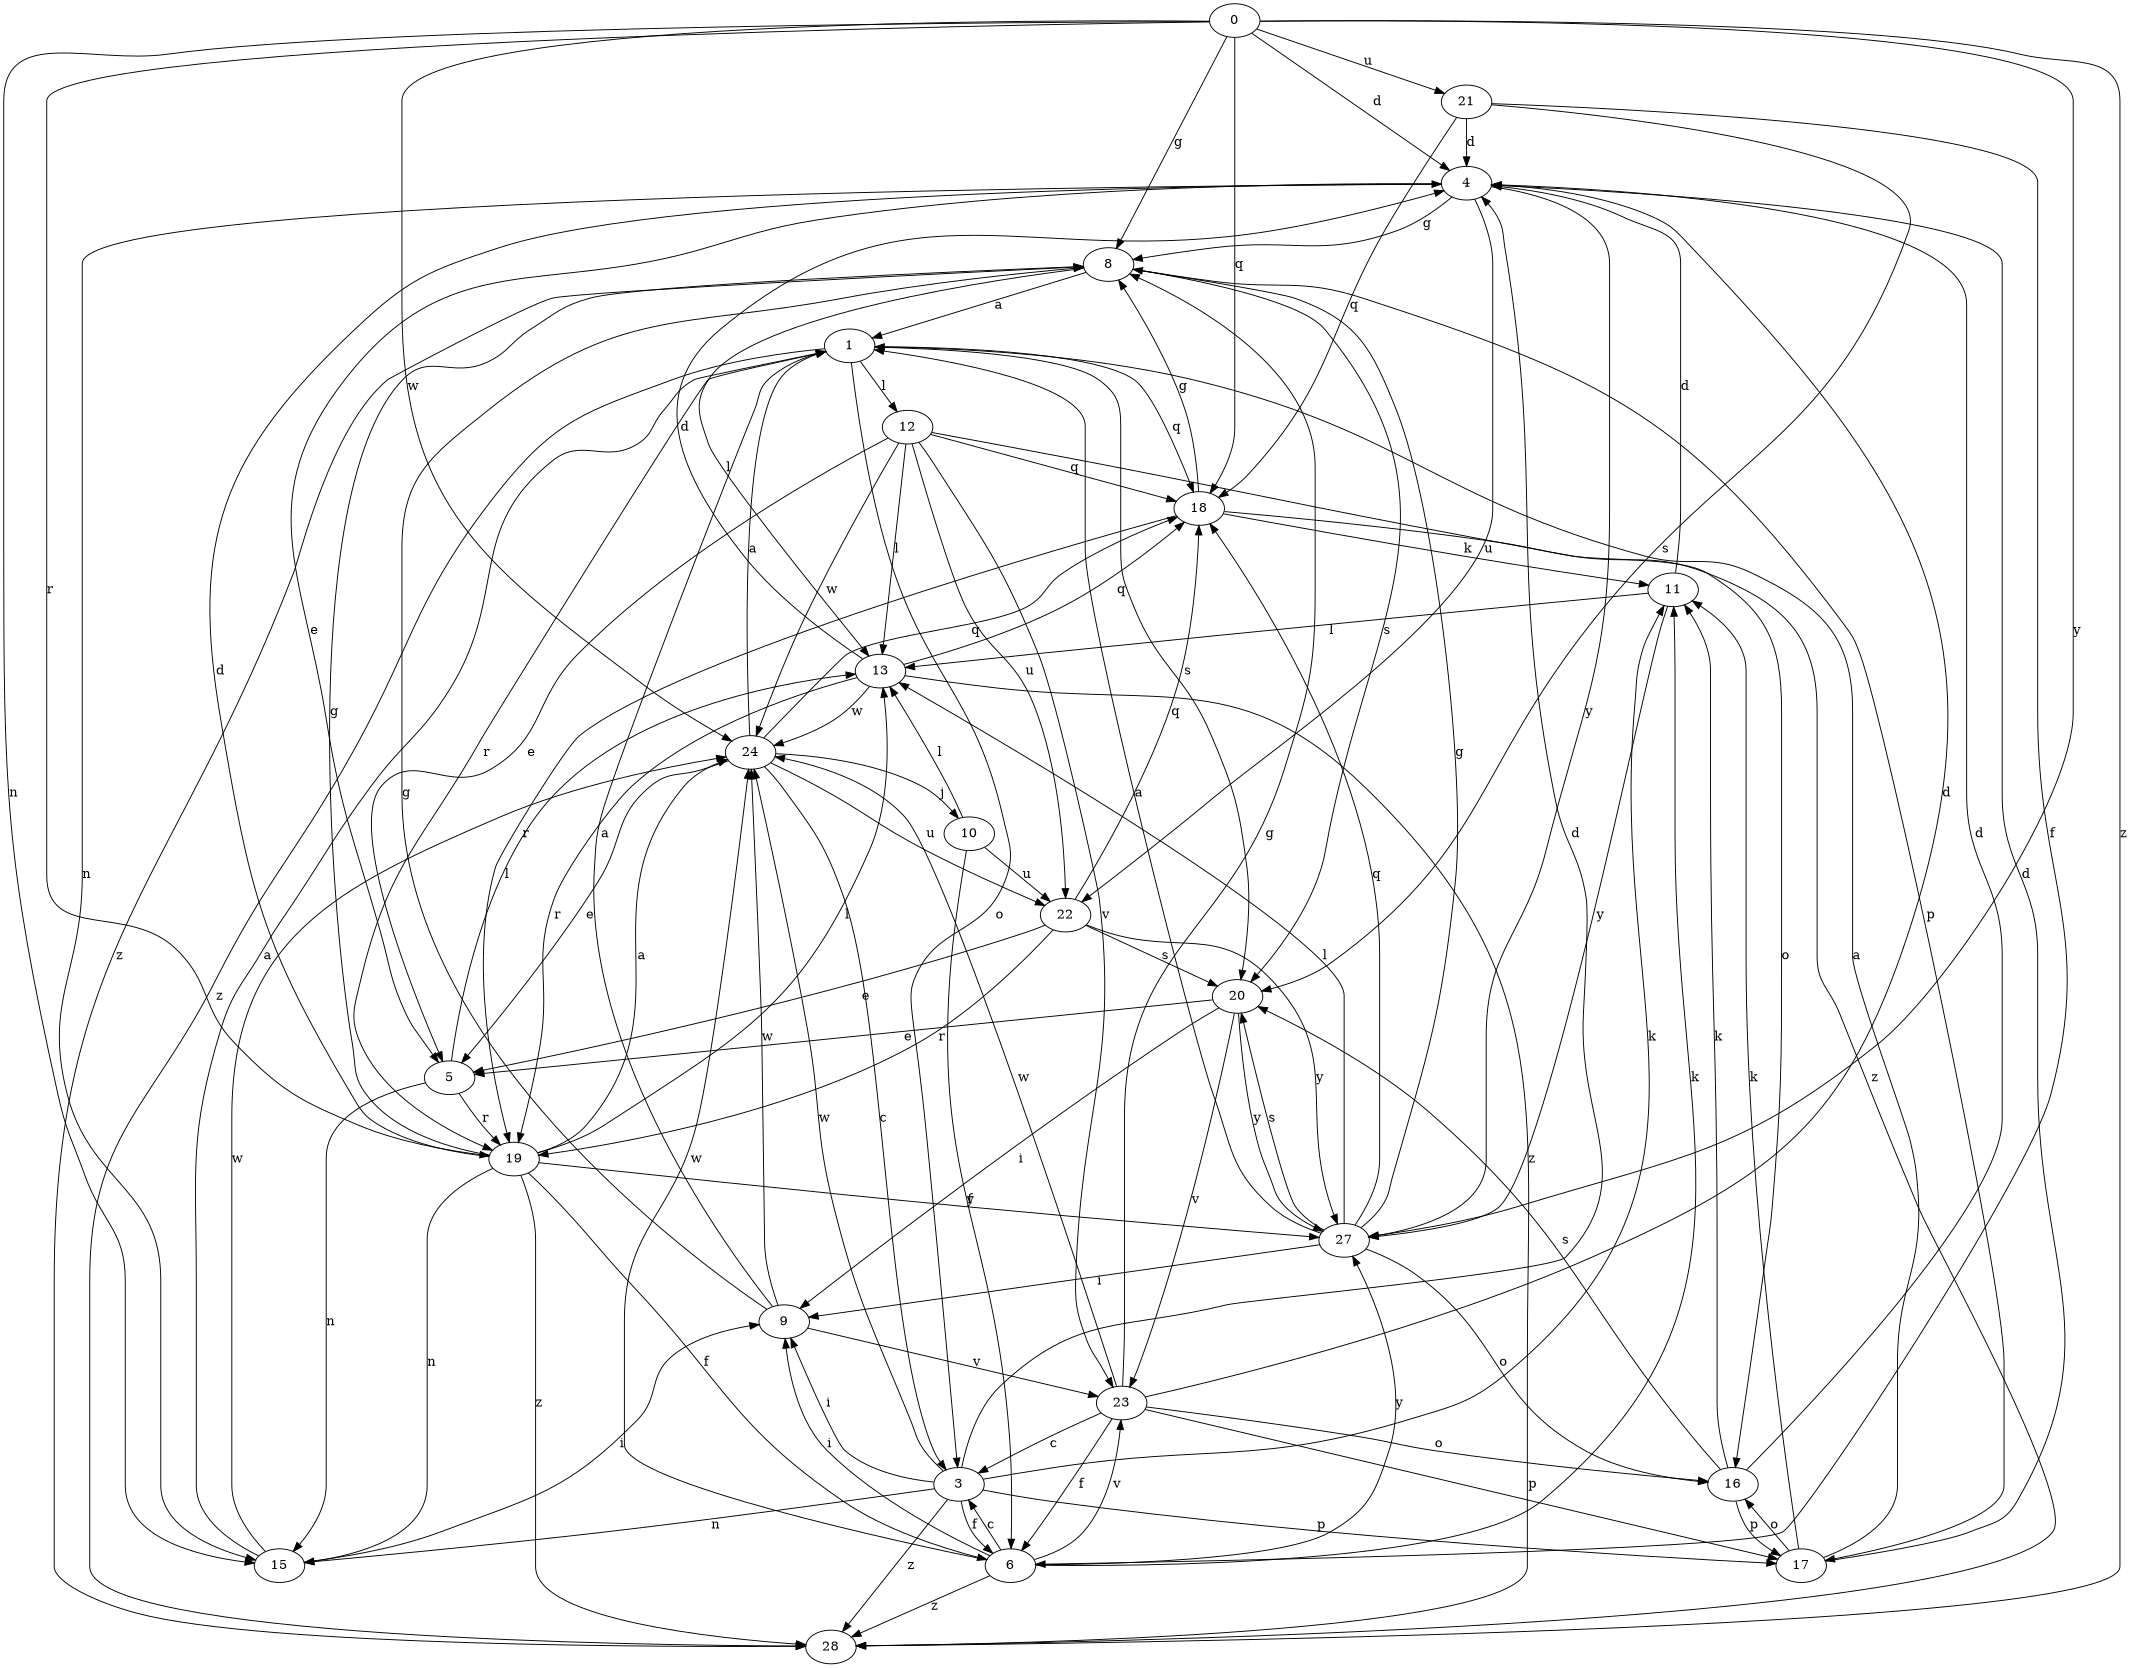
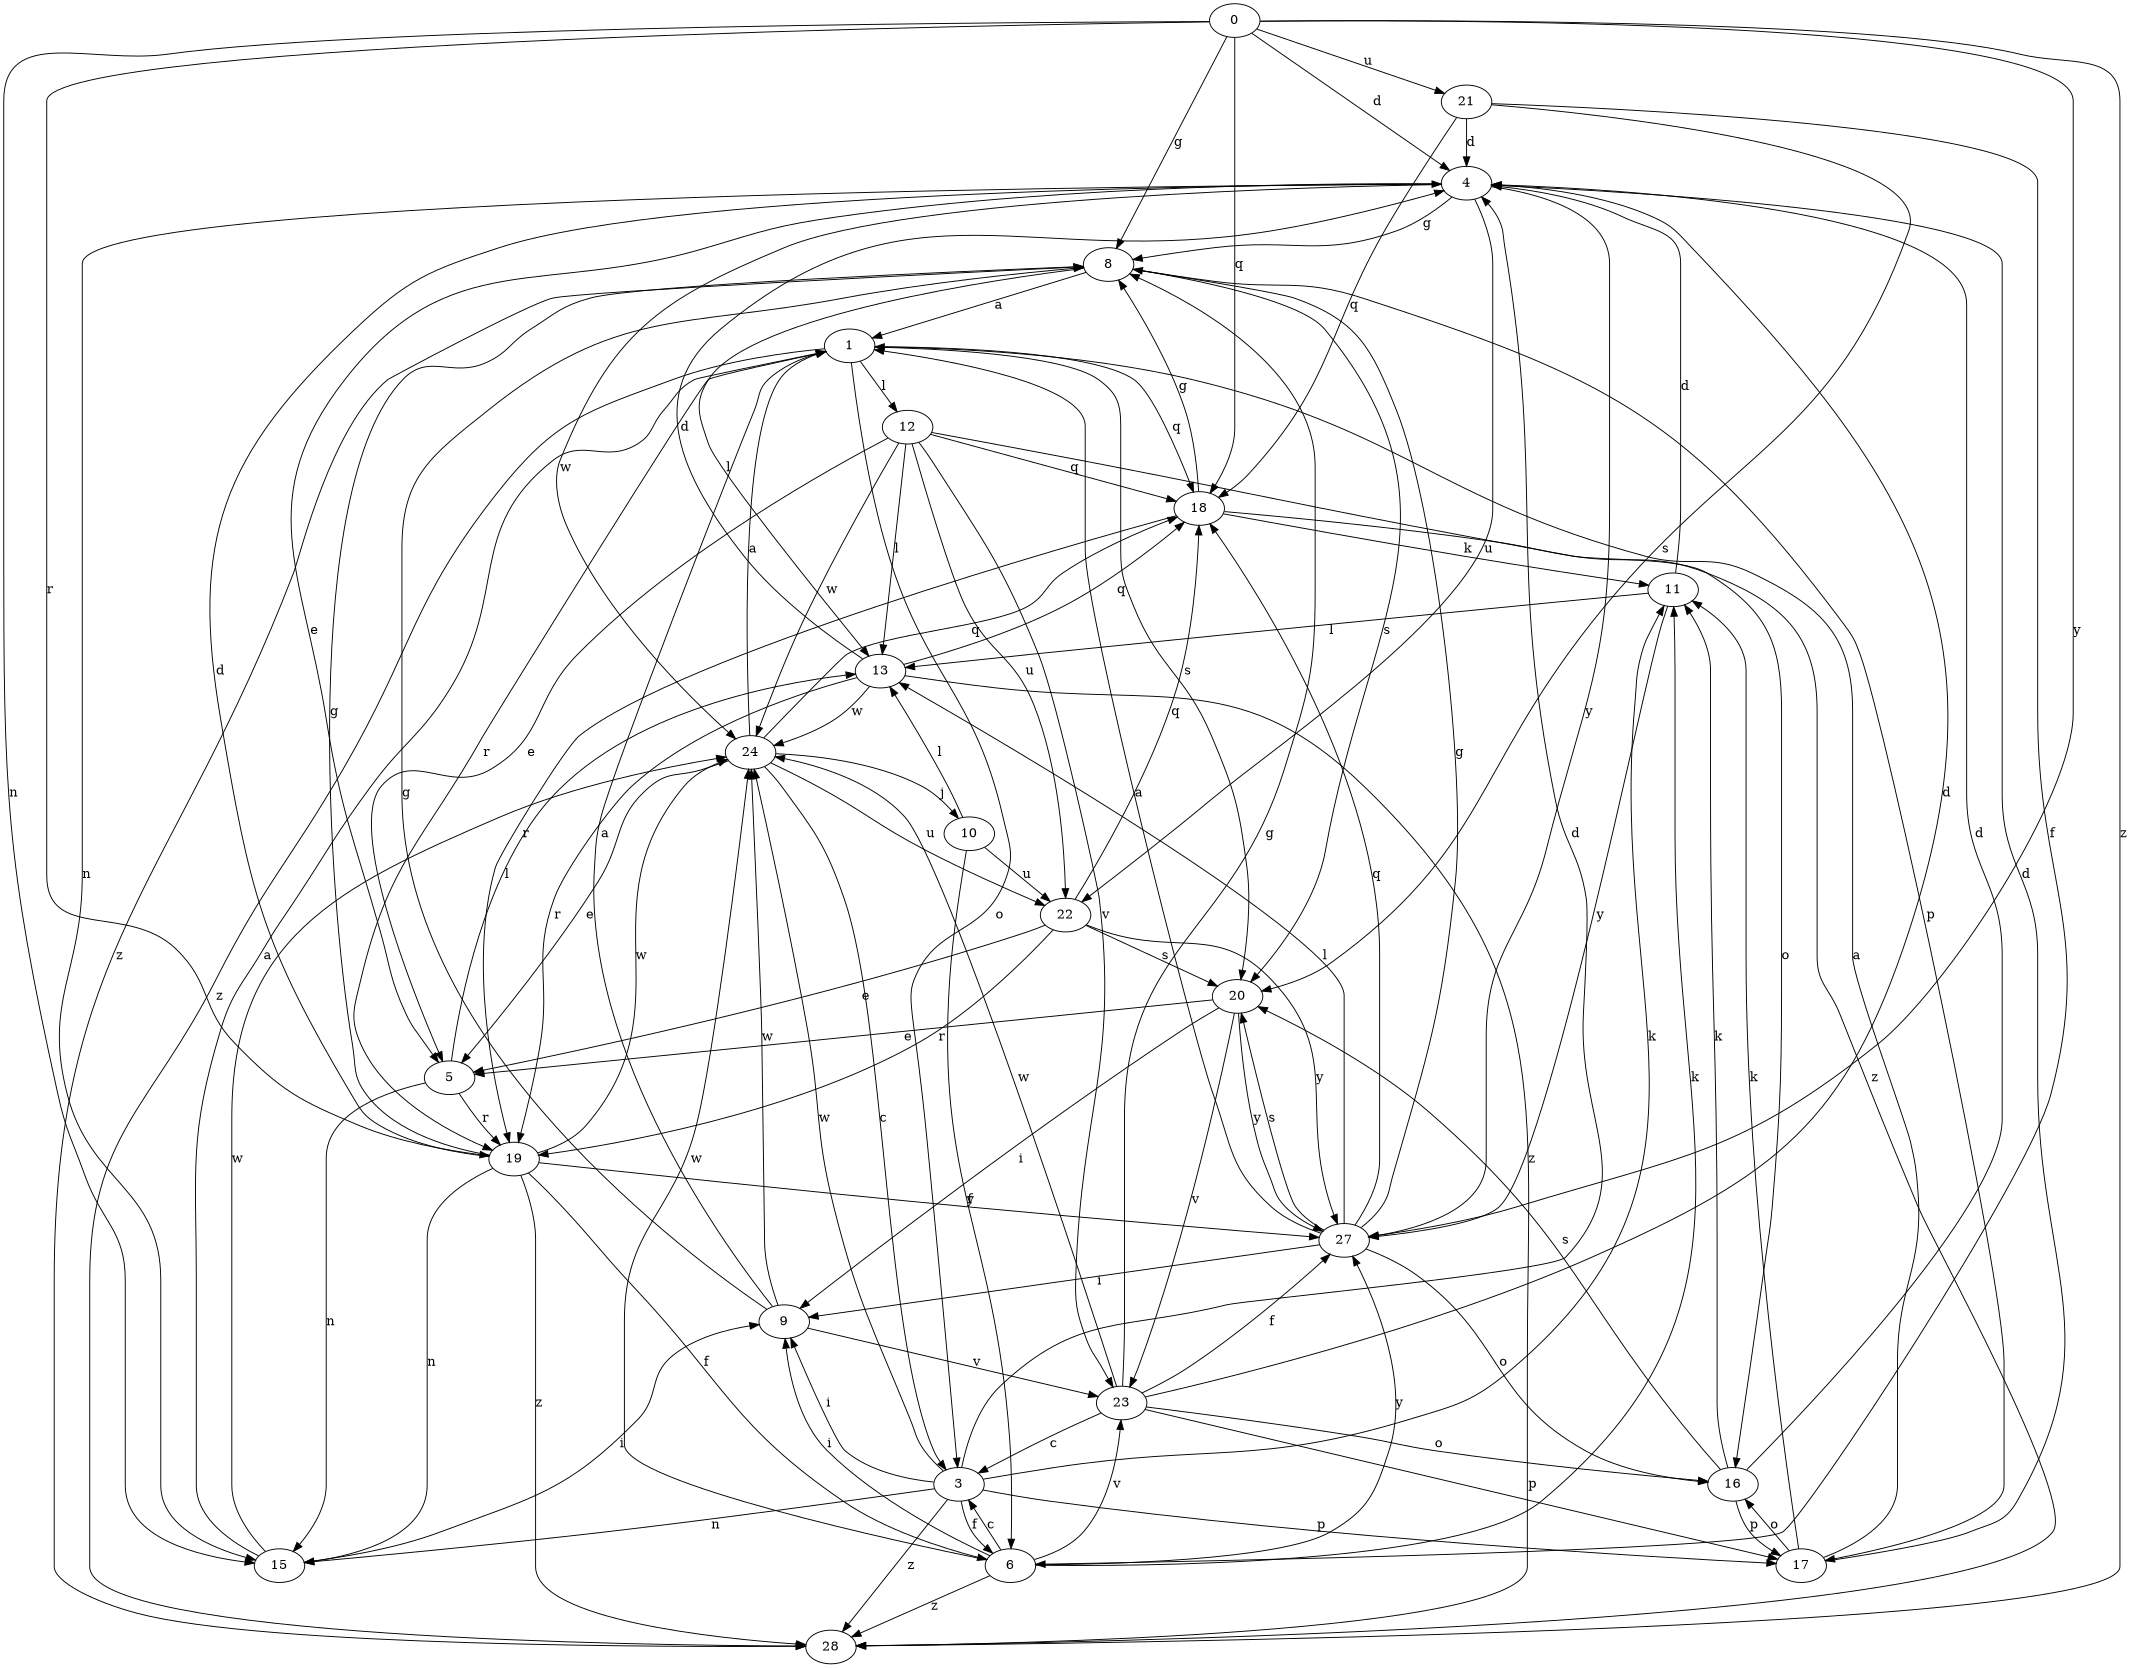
(420, 84) -> (789, 246)
(642, 956) -> (642, 956)
(792, 983) -> none
(1071, 1481) -> (1237, 1333)
